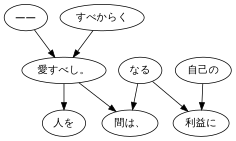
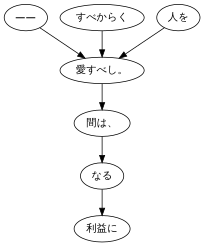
(203, 70) -> none
(64, 93) -> (145, 41)
(136, 93) -> (102, 146)
